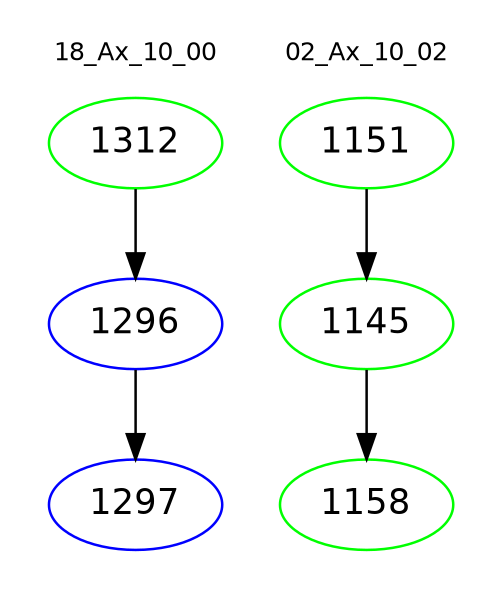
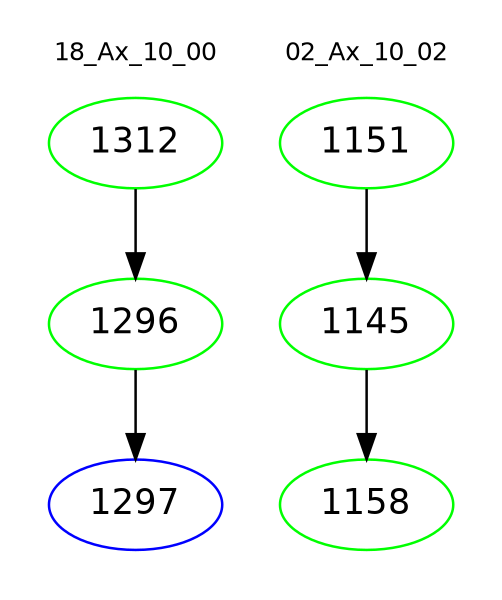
(136, 324) -> (136, 324)
